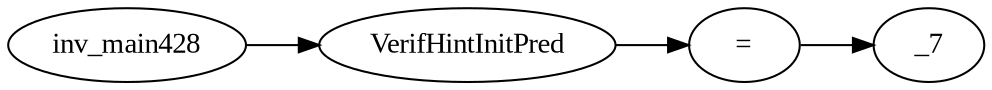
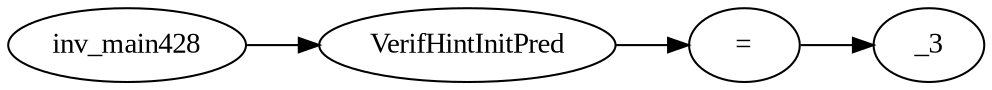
(929, 45) -> (929, 45)
